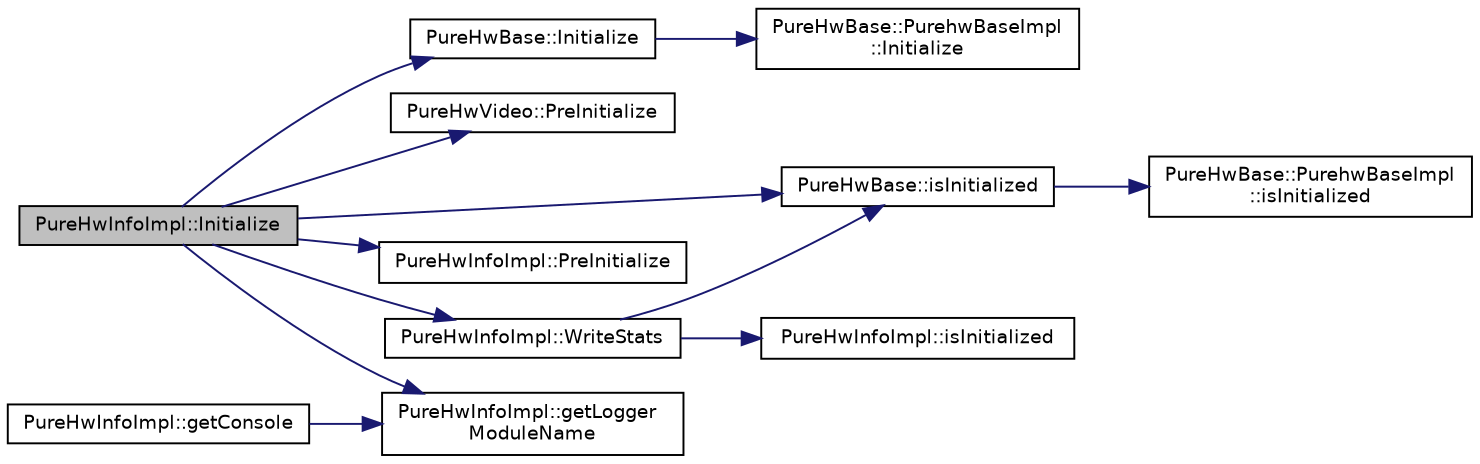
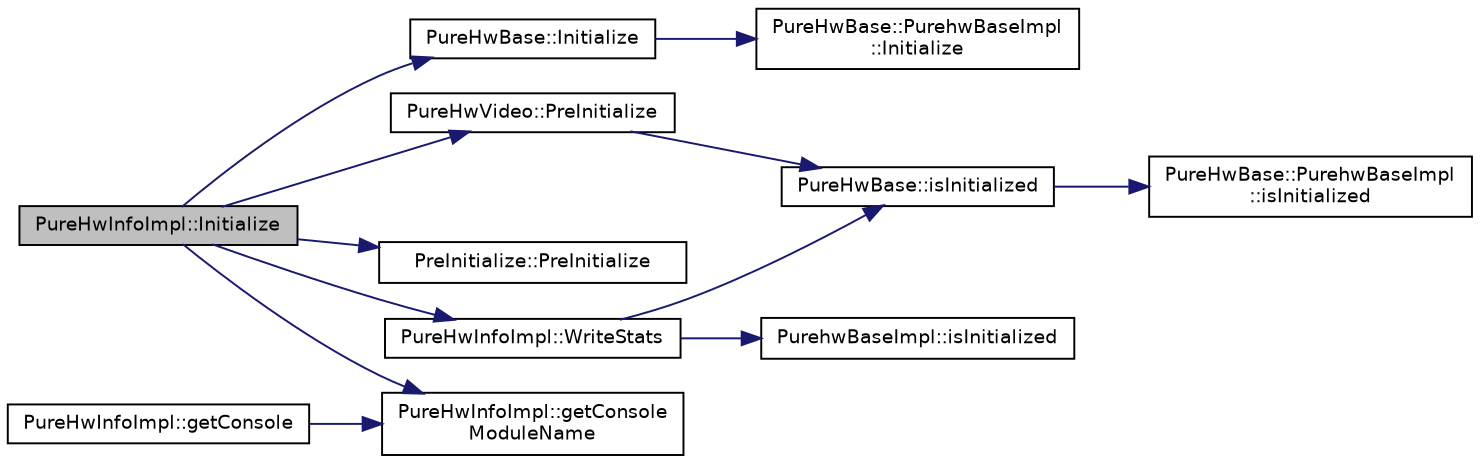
(530, 207) -> (715, 148)
(533, 262) -> (533, 262)
(918, 338) -> (918, 338)
(533, 424) -> (533, 424)
